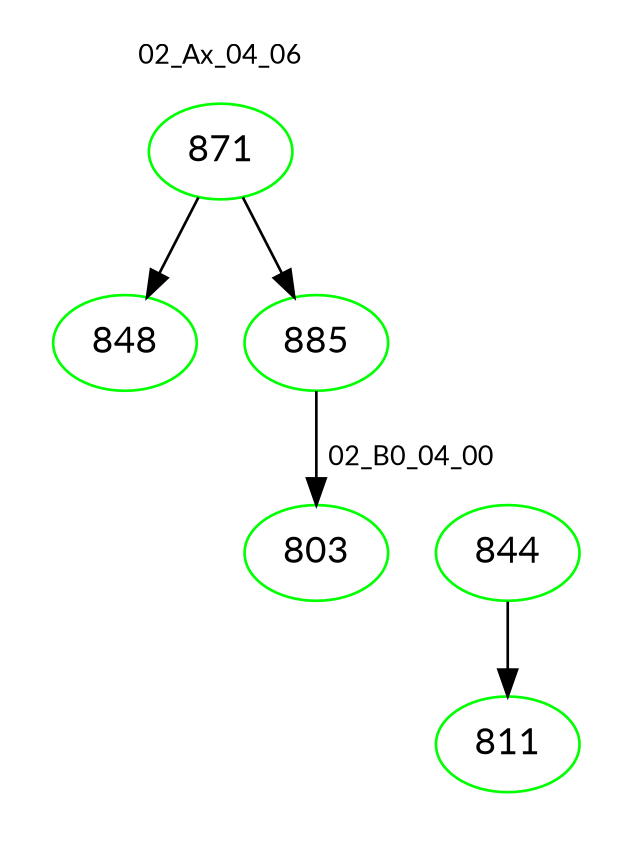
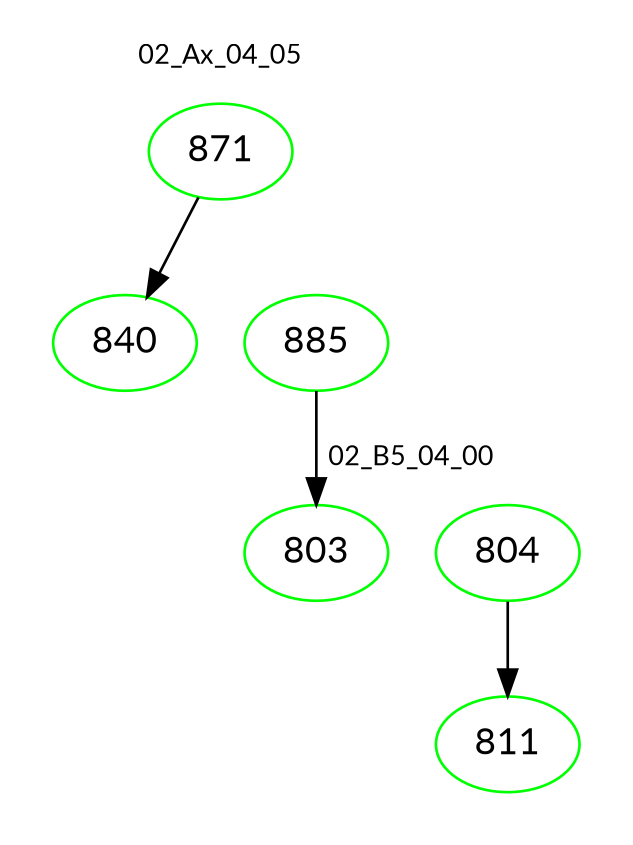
(221, 57) -> (221, 57)
(262, 235) -> none
(125, 343) -> (125, 343)
(412, 459) -> (412, 459)
(508, 553) -> (508, 553)
